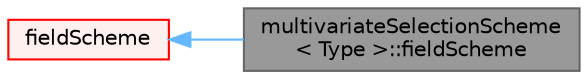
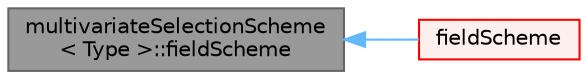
(217, 40) -> (392, 40)
